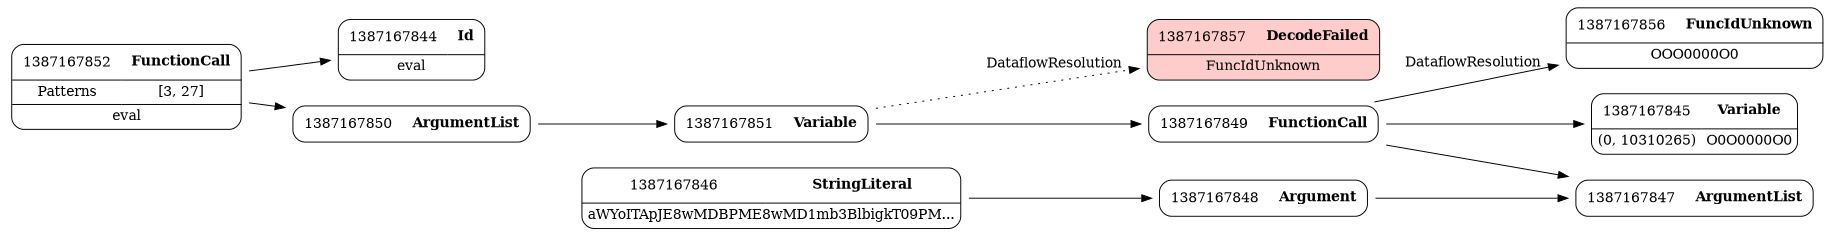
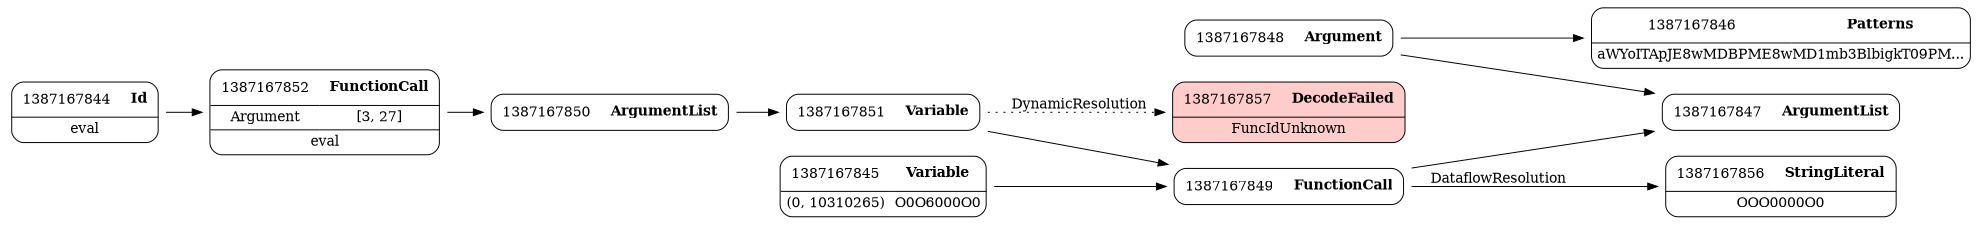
(1749, 24) -> (1835, 173)
(1054, 64) -> (1079, 105)
(285, 66) -> (179, 112)
(67, 92) -> (266, 117)
(1480, 124) -> (1075, 186)
(1749, 141) -> (938, 203)
(863, 185) -> (1881, 24)
(1055, 198) -> (1487, 38)
